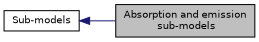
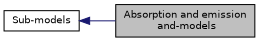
(185, 21) -> (185, 21)
